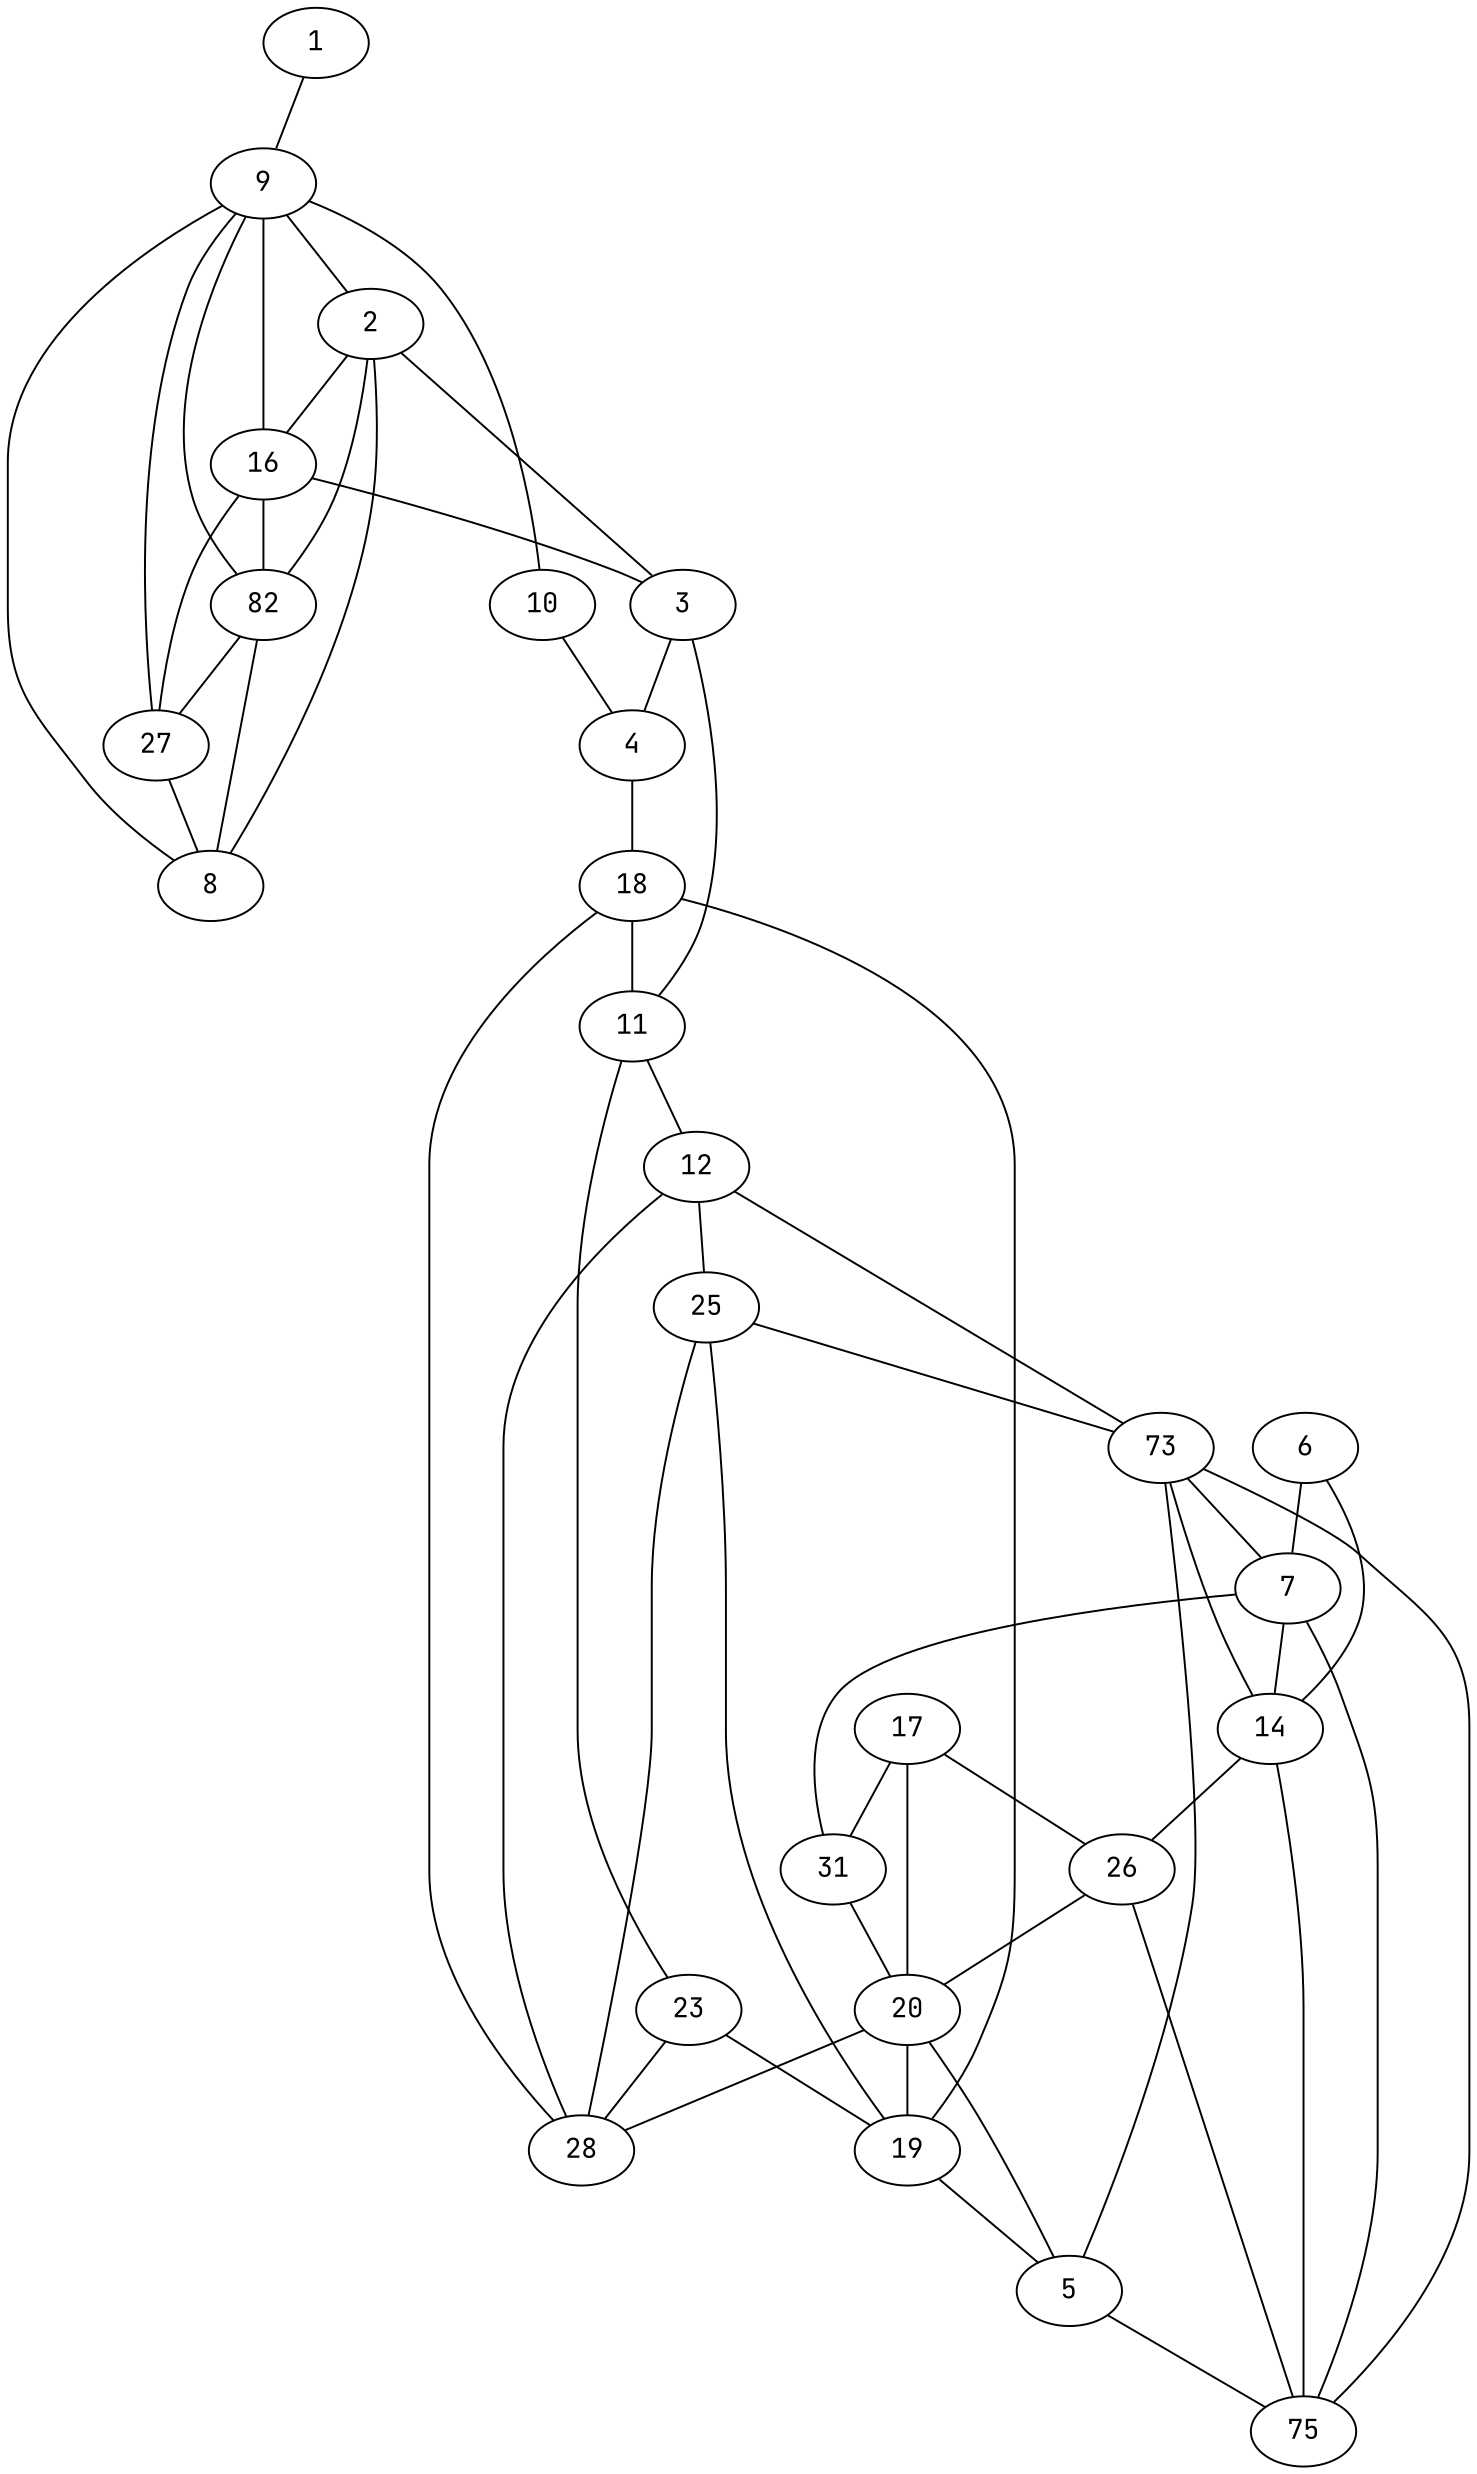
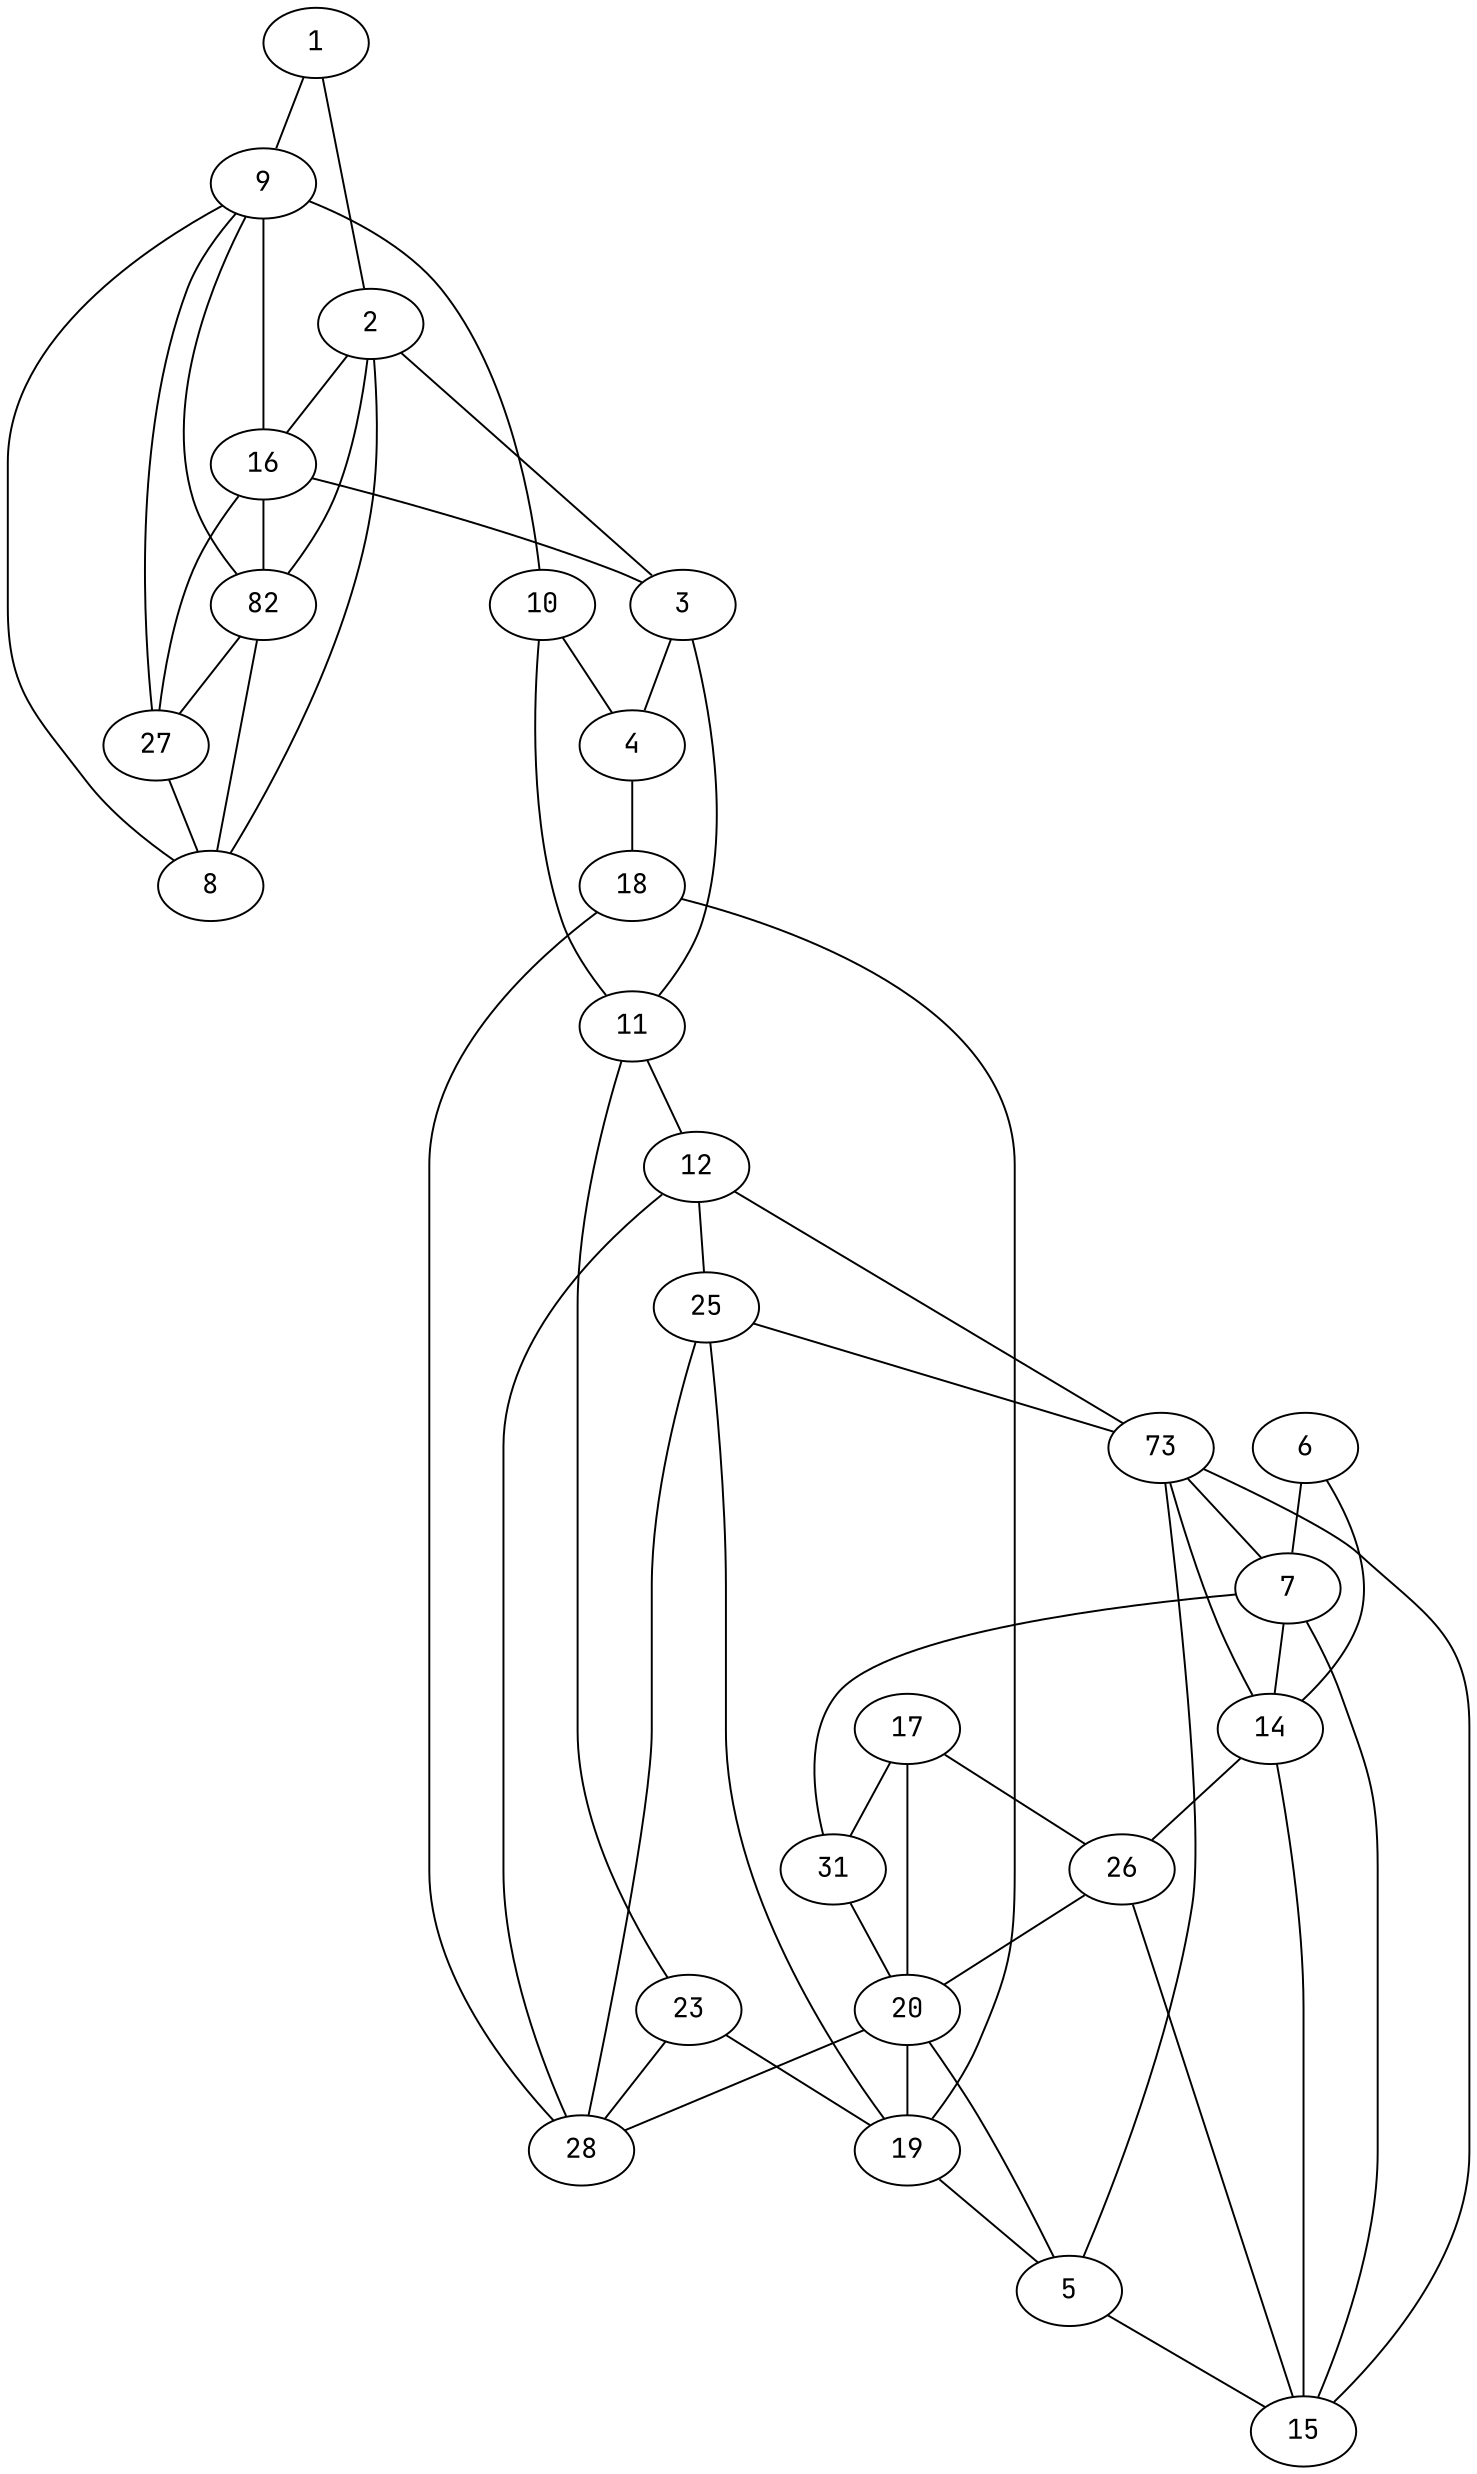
(317, 254) -> (343, 183)
(632, 956) -> (541, 825)
(1304, 2431) -> (1304, 2431)
